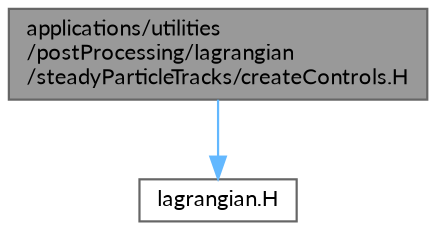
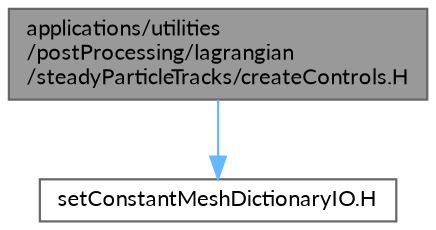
(218, 200) -> (218, 200)
